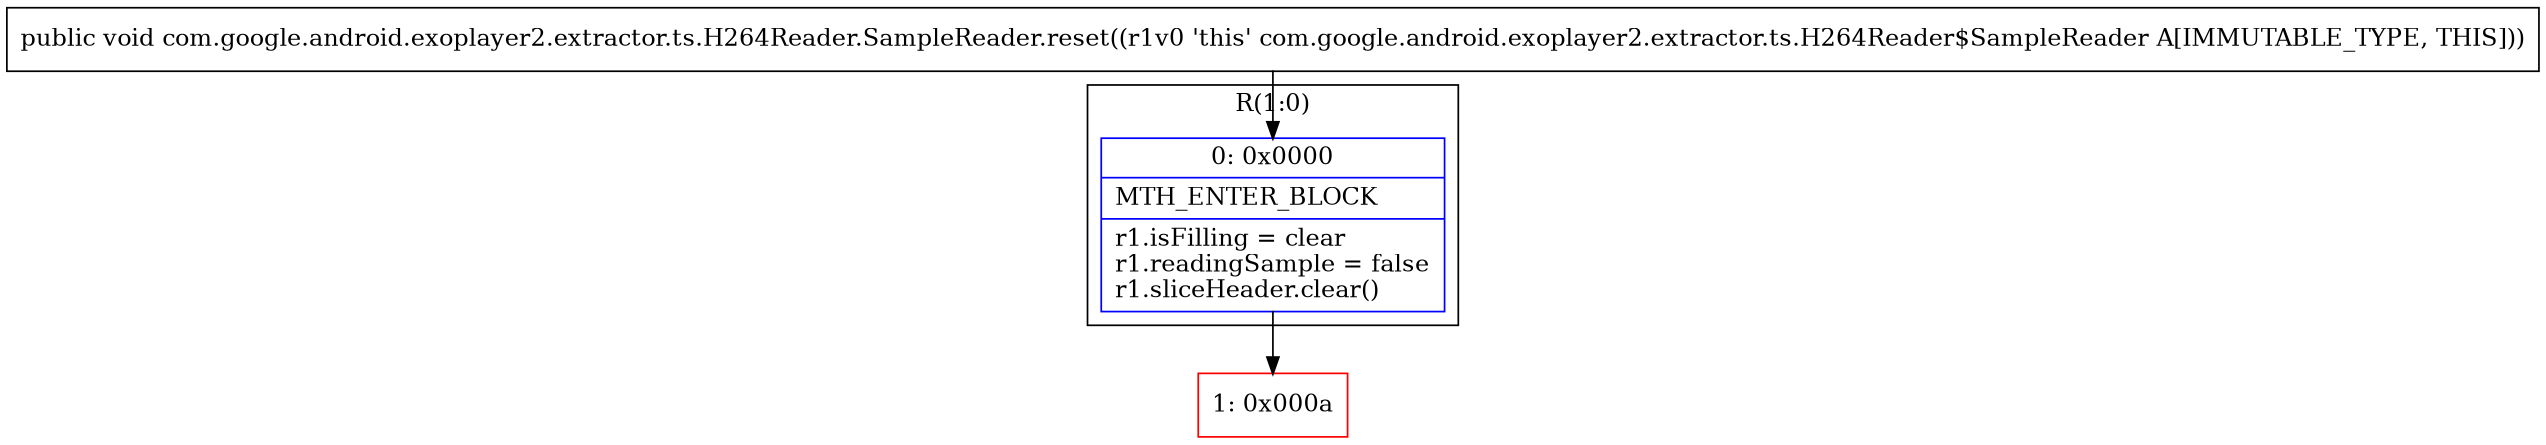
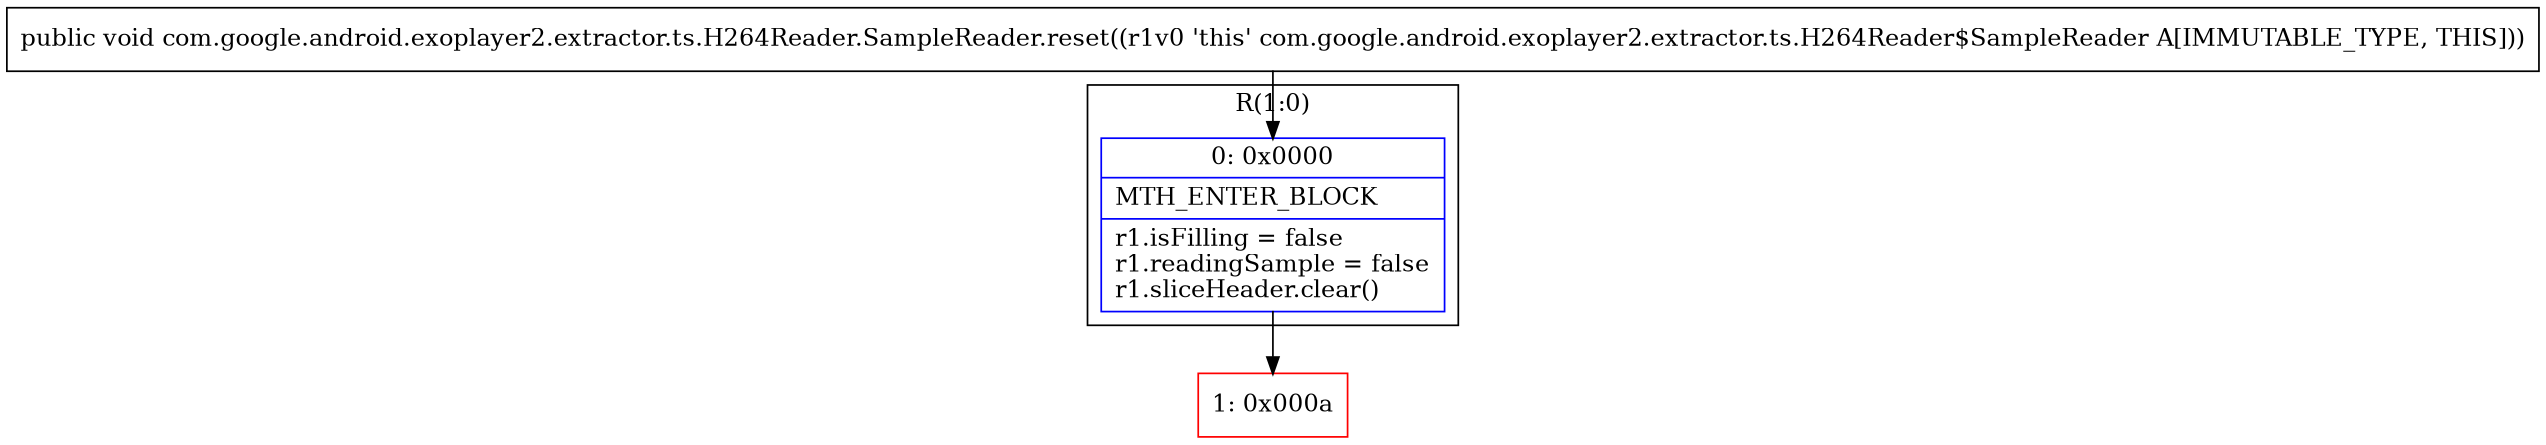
(1231, 239) -> (1229, 239)
